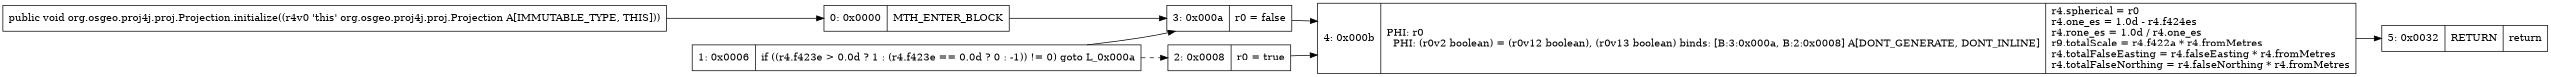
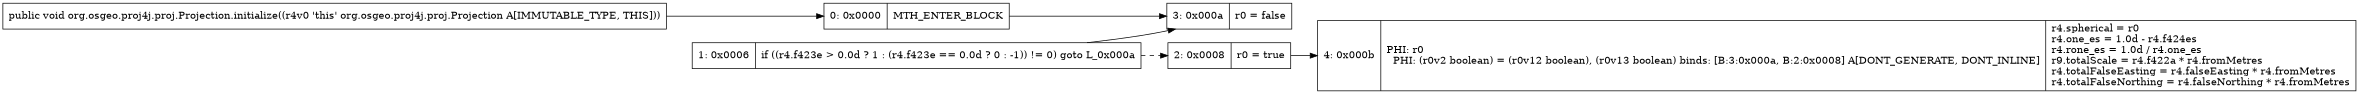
(1301, 21) -> none
(2465, 38) -> none
